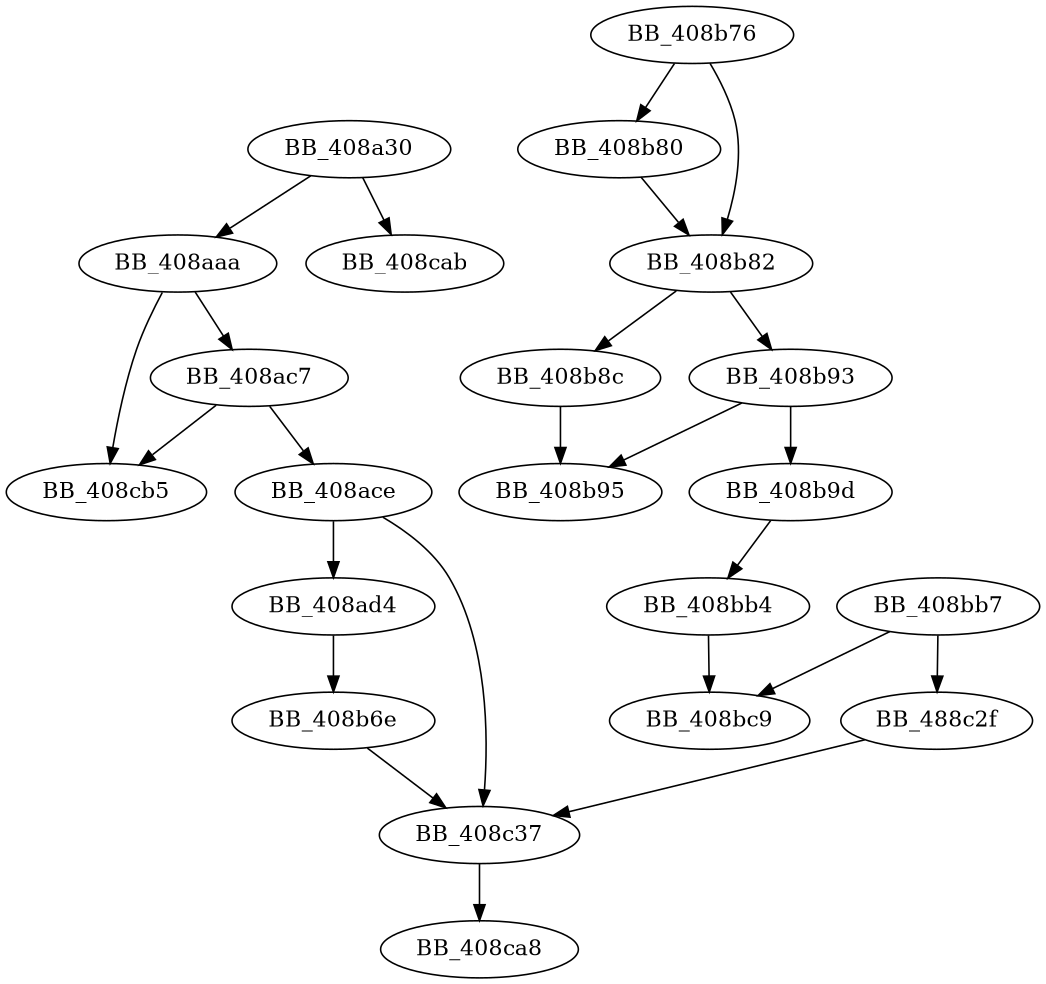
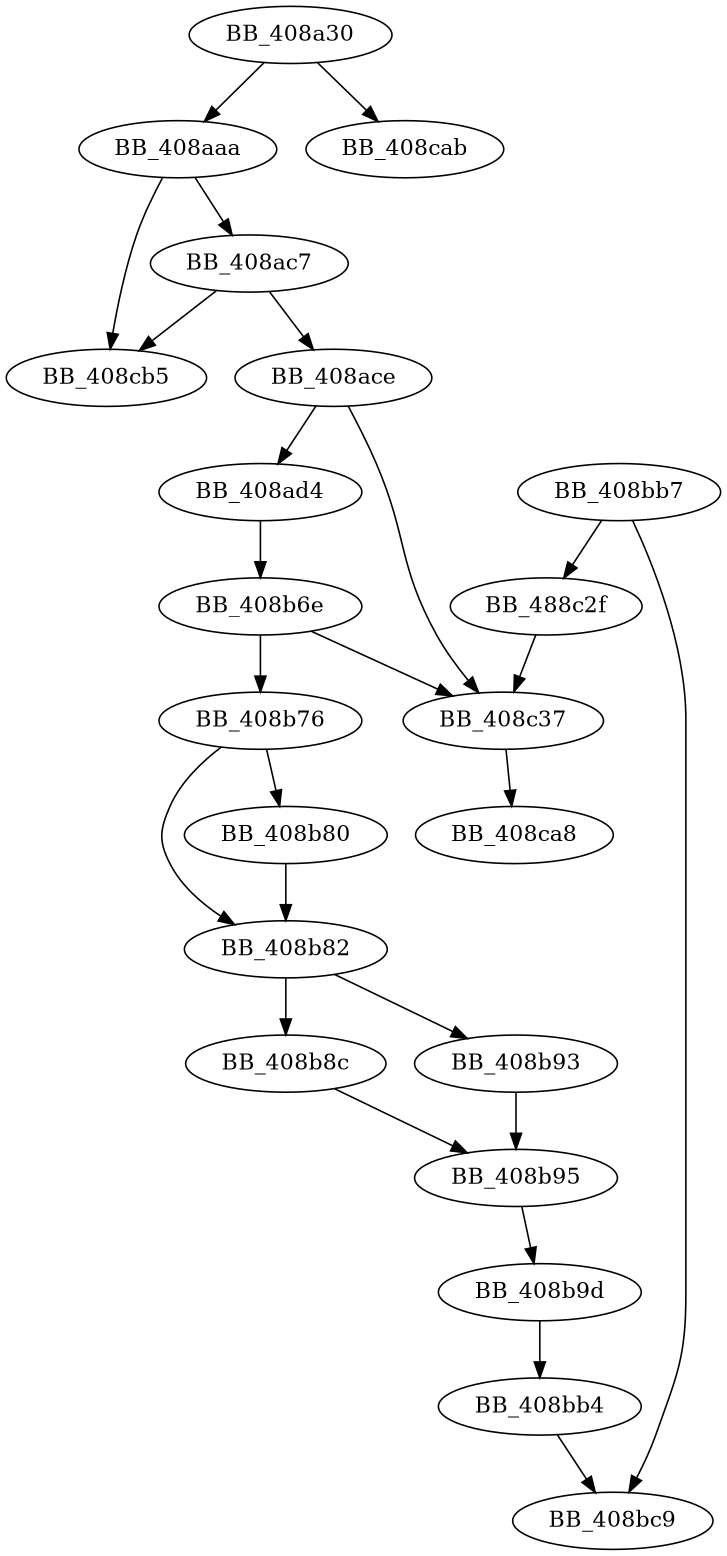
(791, 427) -> (526, 1227)
none -> (260, 656)
